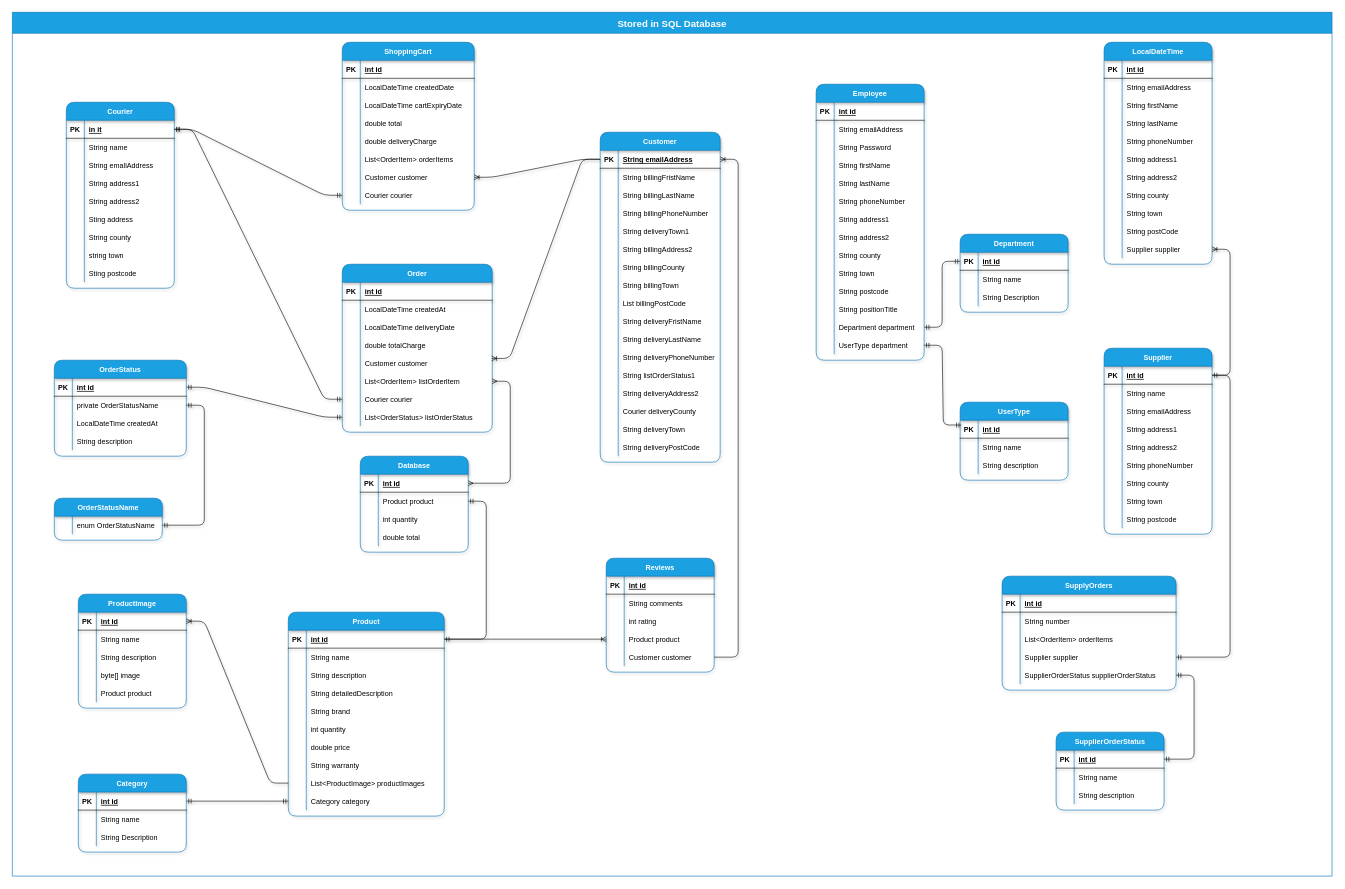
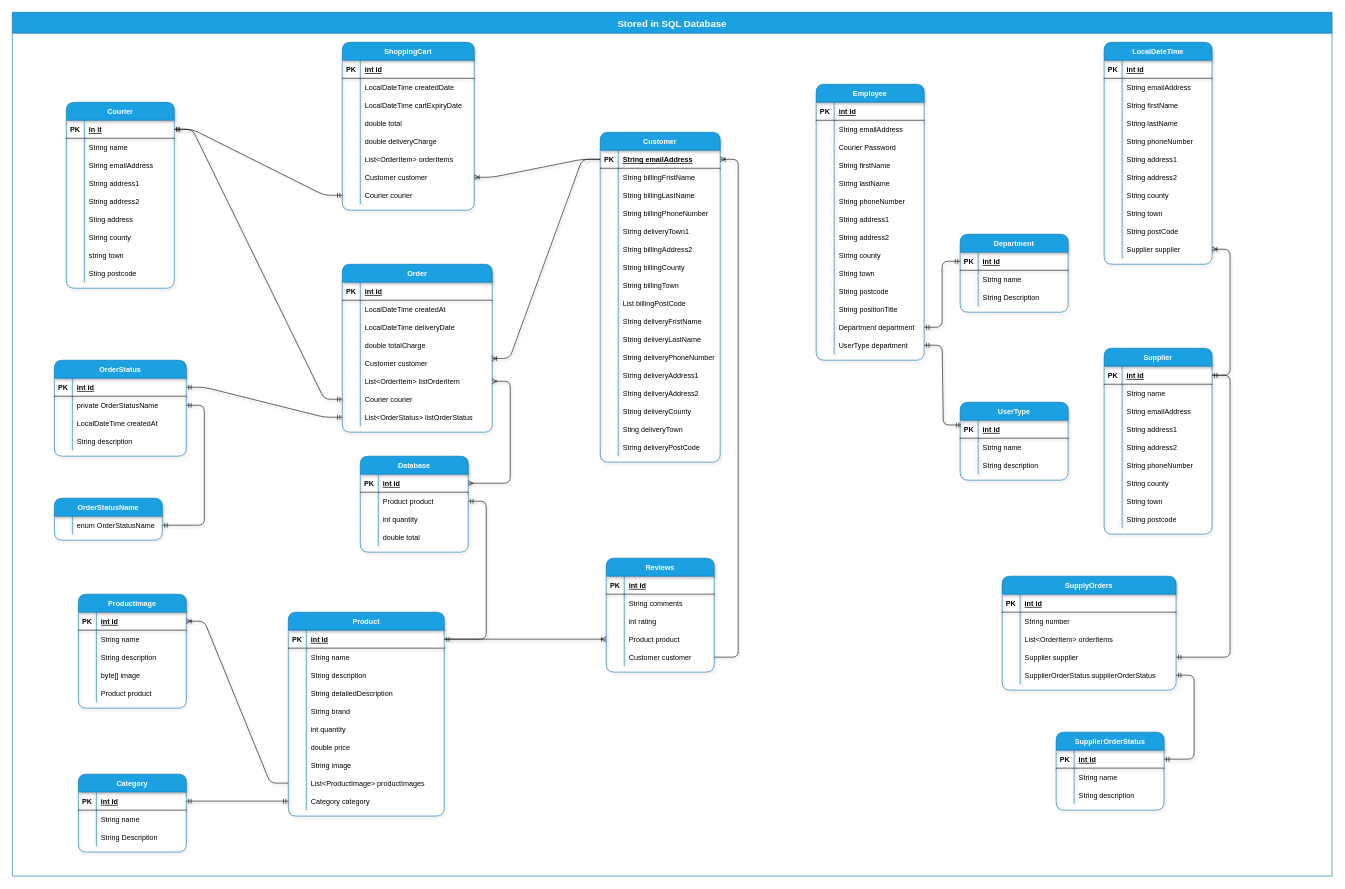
(867, 148) -> (869, 148)
(665, 376) -> (665, 376)
(663, 412) -> (661, 412)
(657, 430) -> (655, 430)
(339, 766) -> (332, 766)
